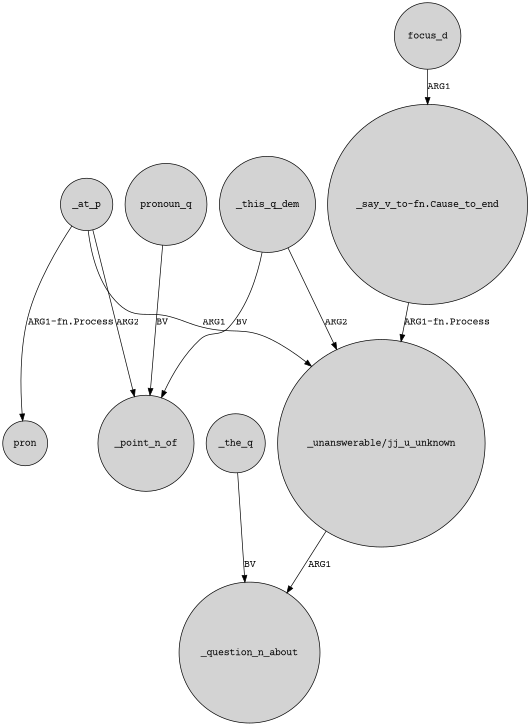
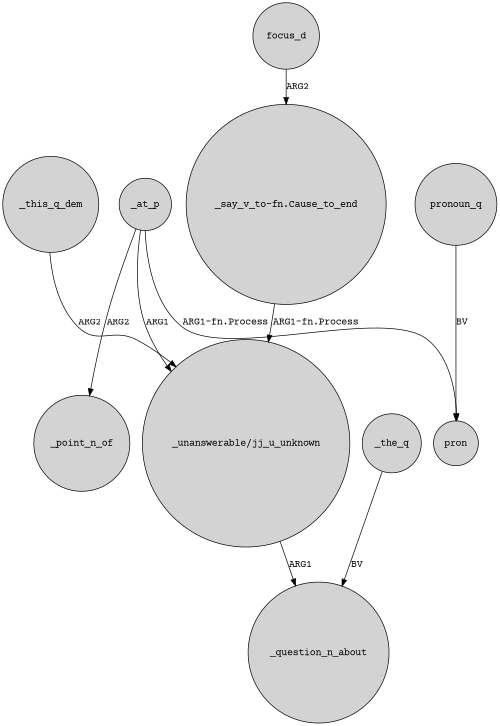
(439, 87) -> (298, 87)
(156, 320) -> (456, 330)
(231, 325) -> none
